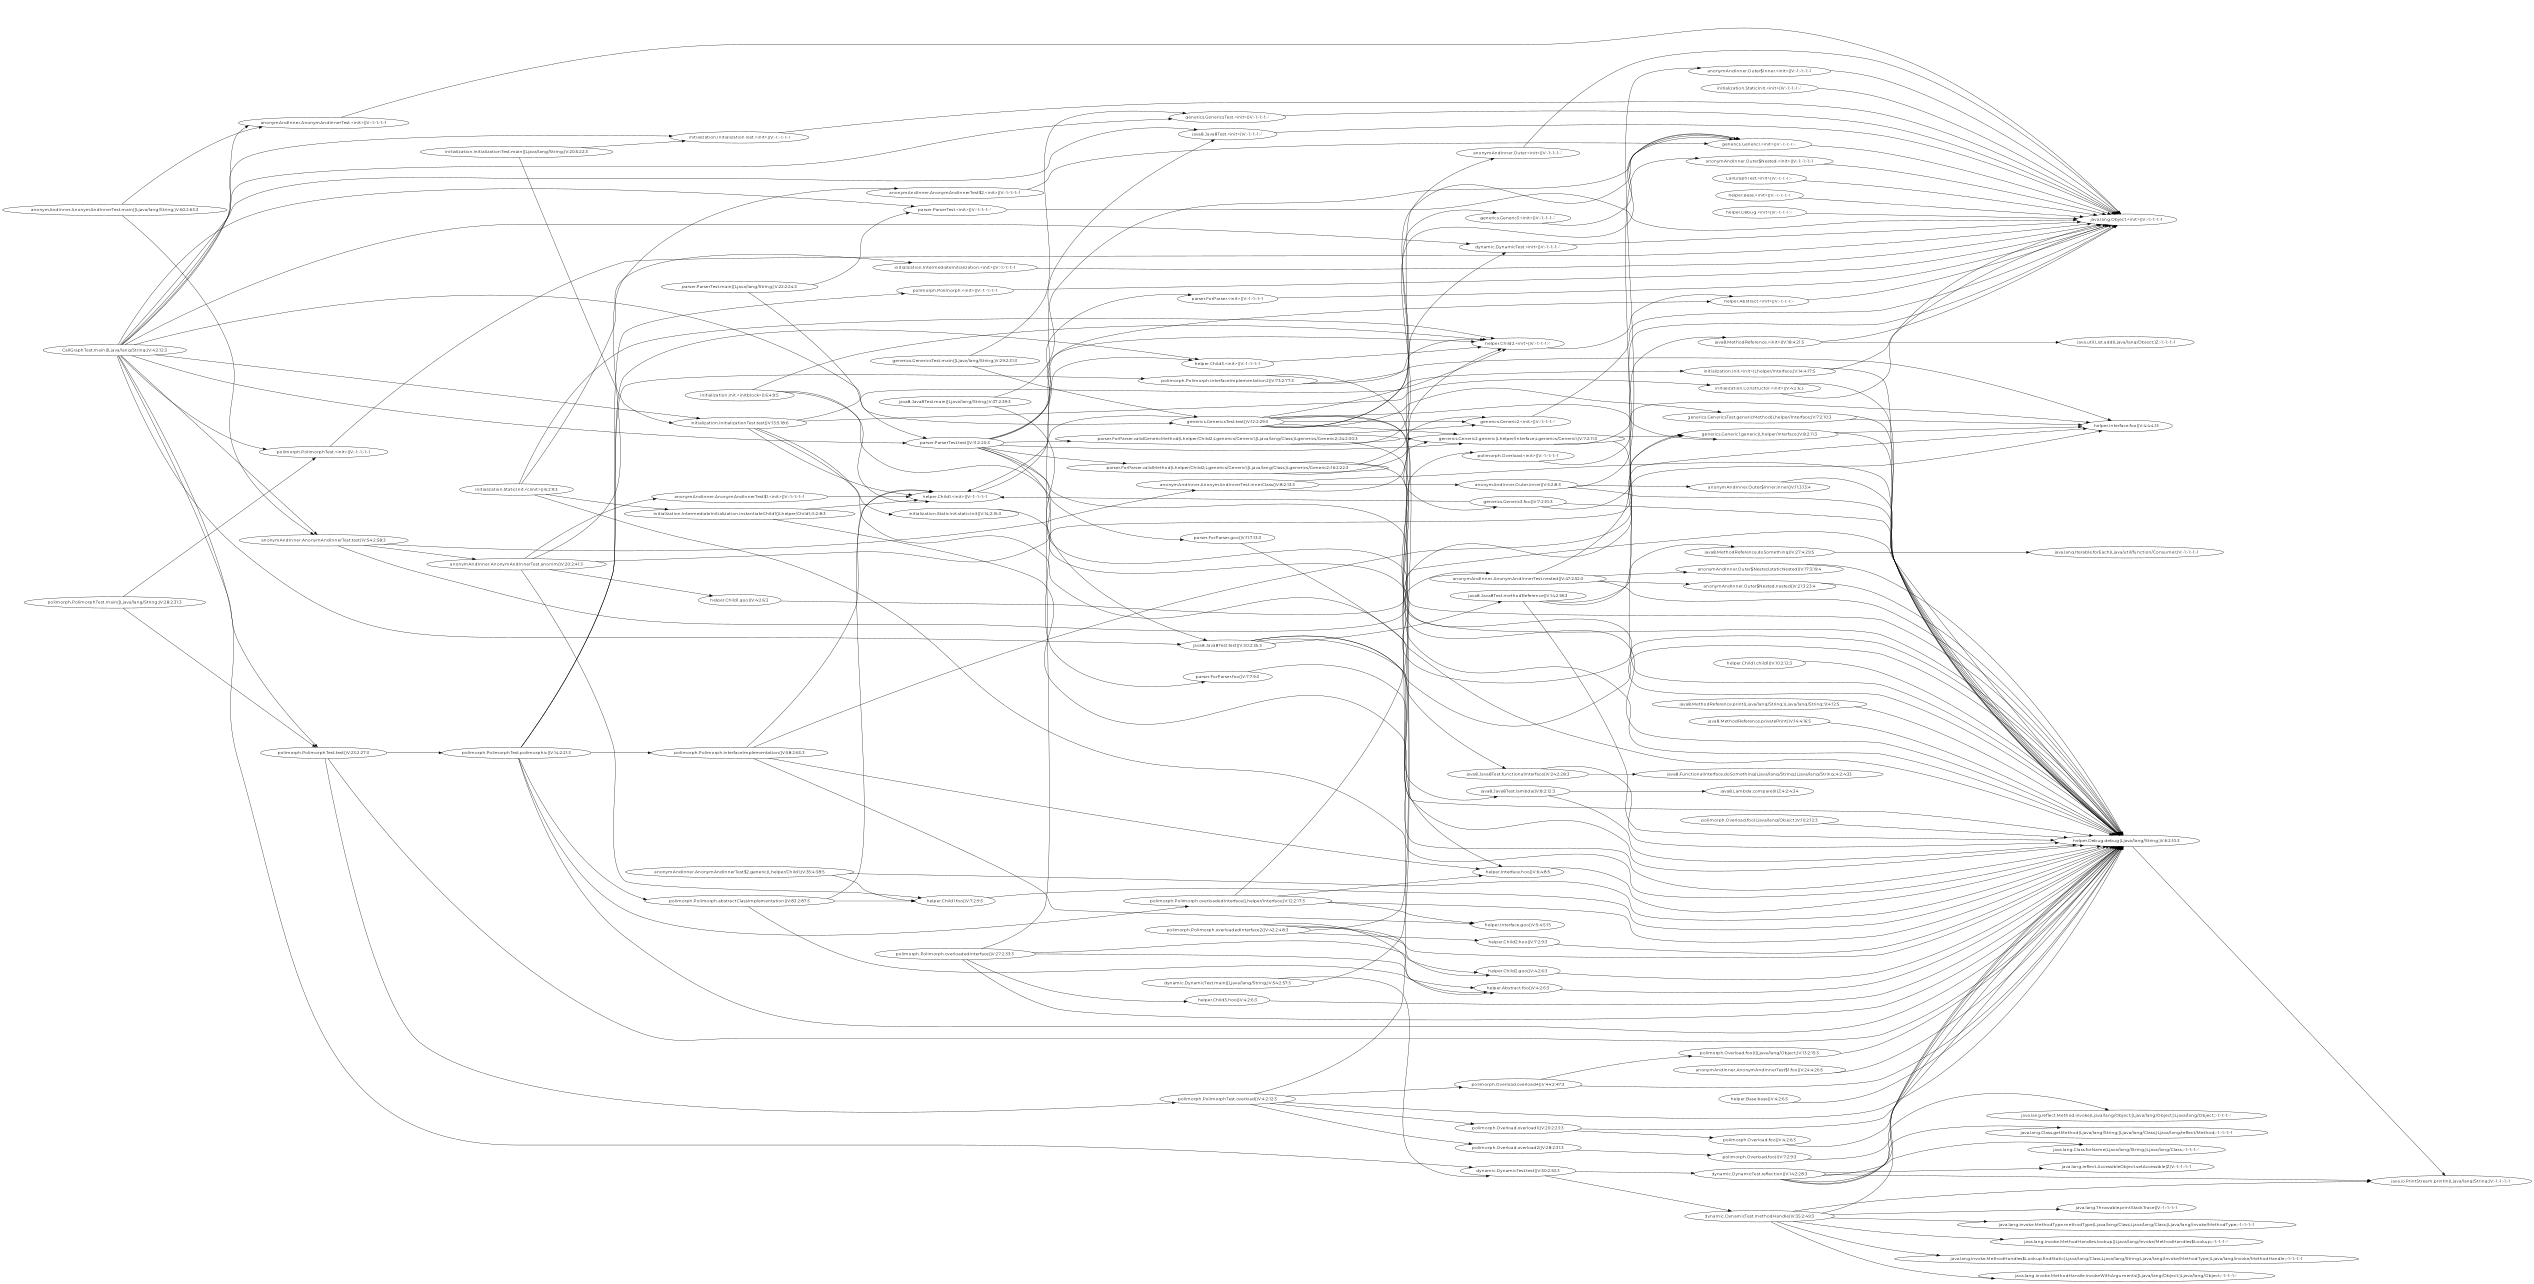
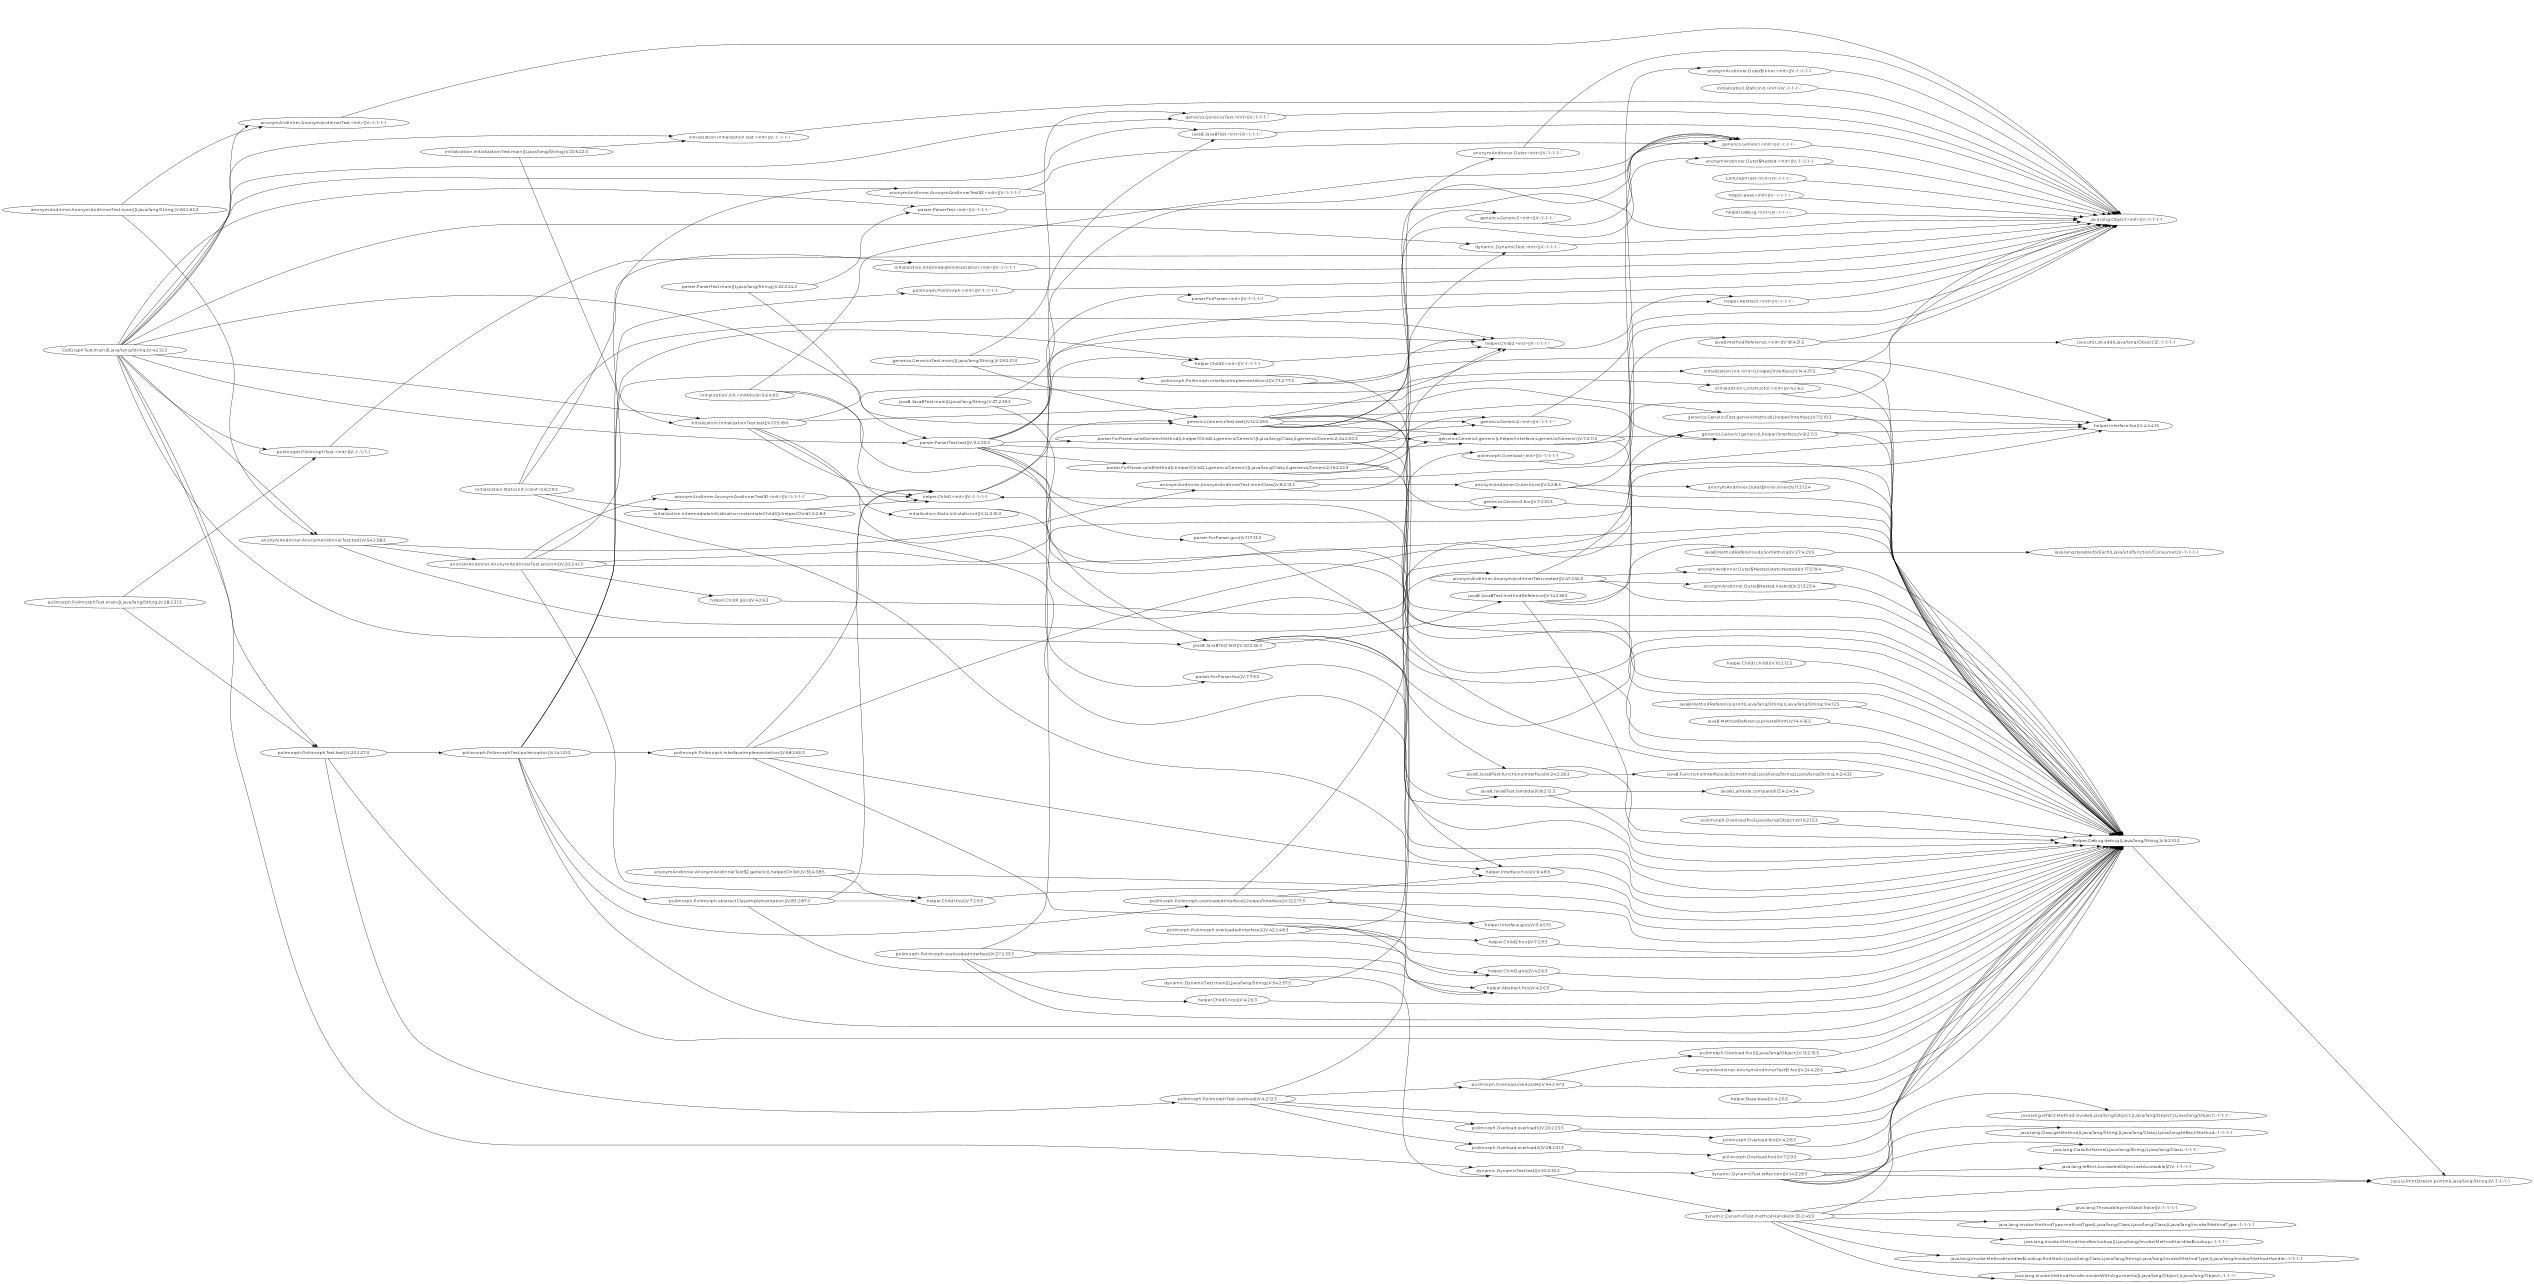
(1113, 327) -> (1200, 204)
(1068, 422) -> (1061, 430)
(1622, 495) -> none
none -> (1436, 544)
(517, 753) -> (517, 753)
